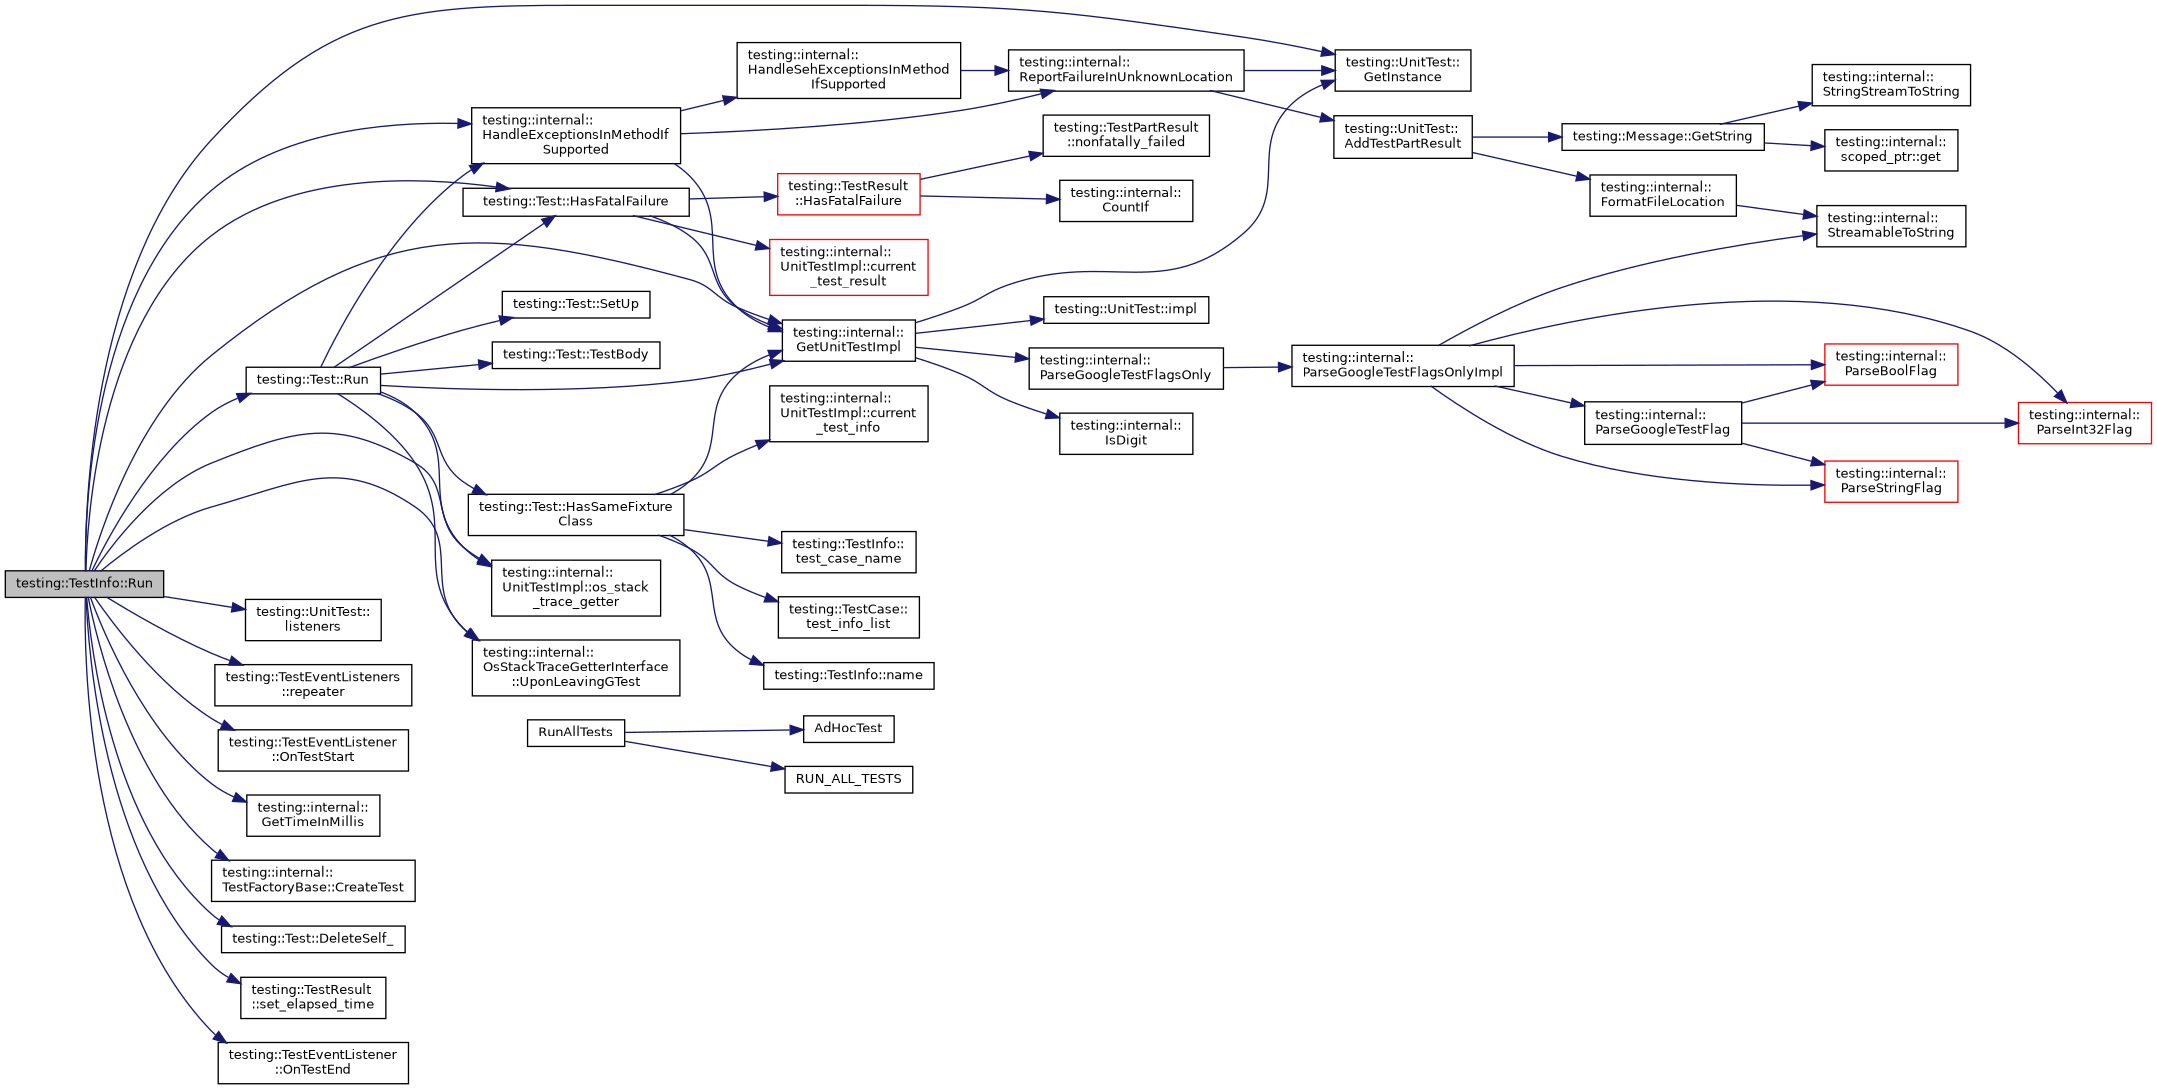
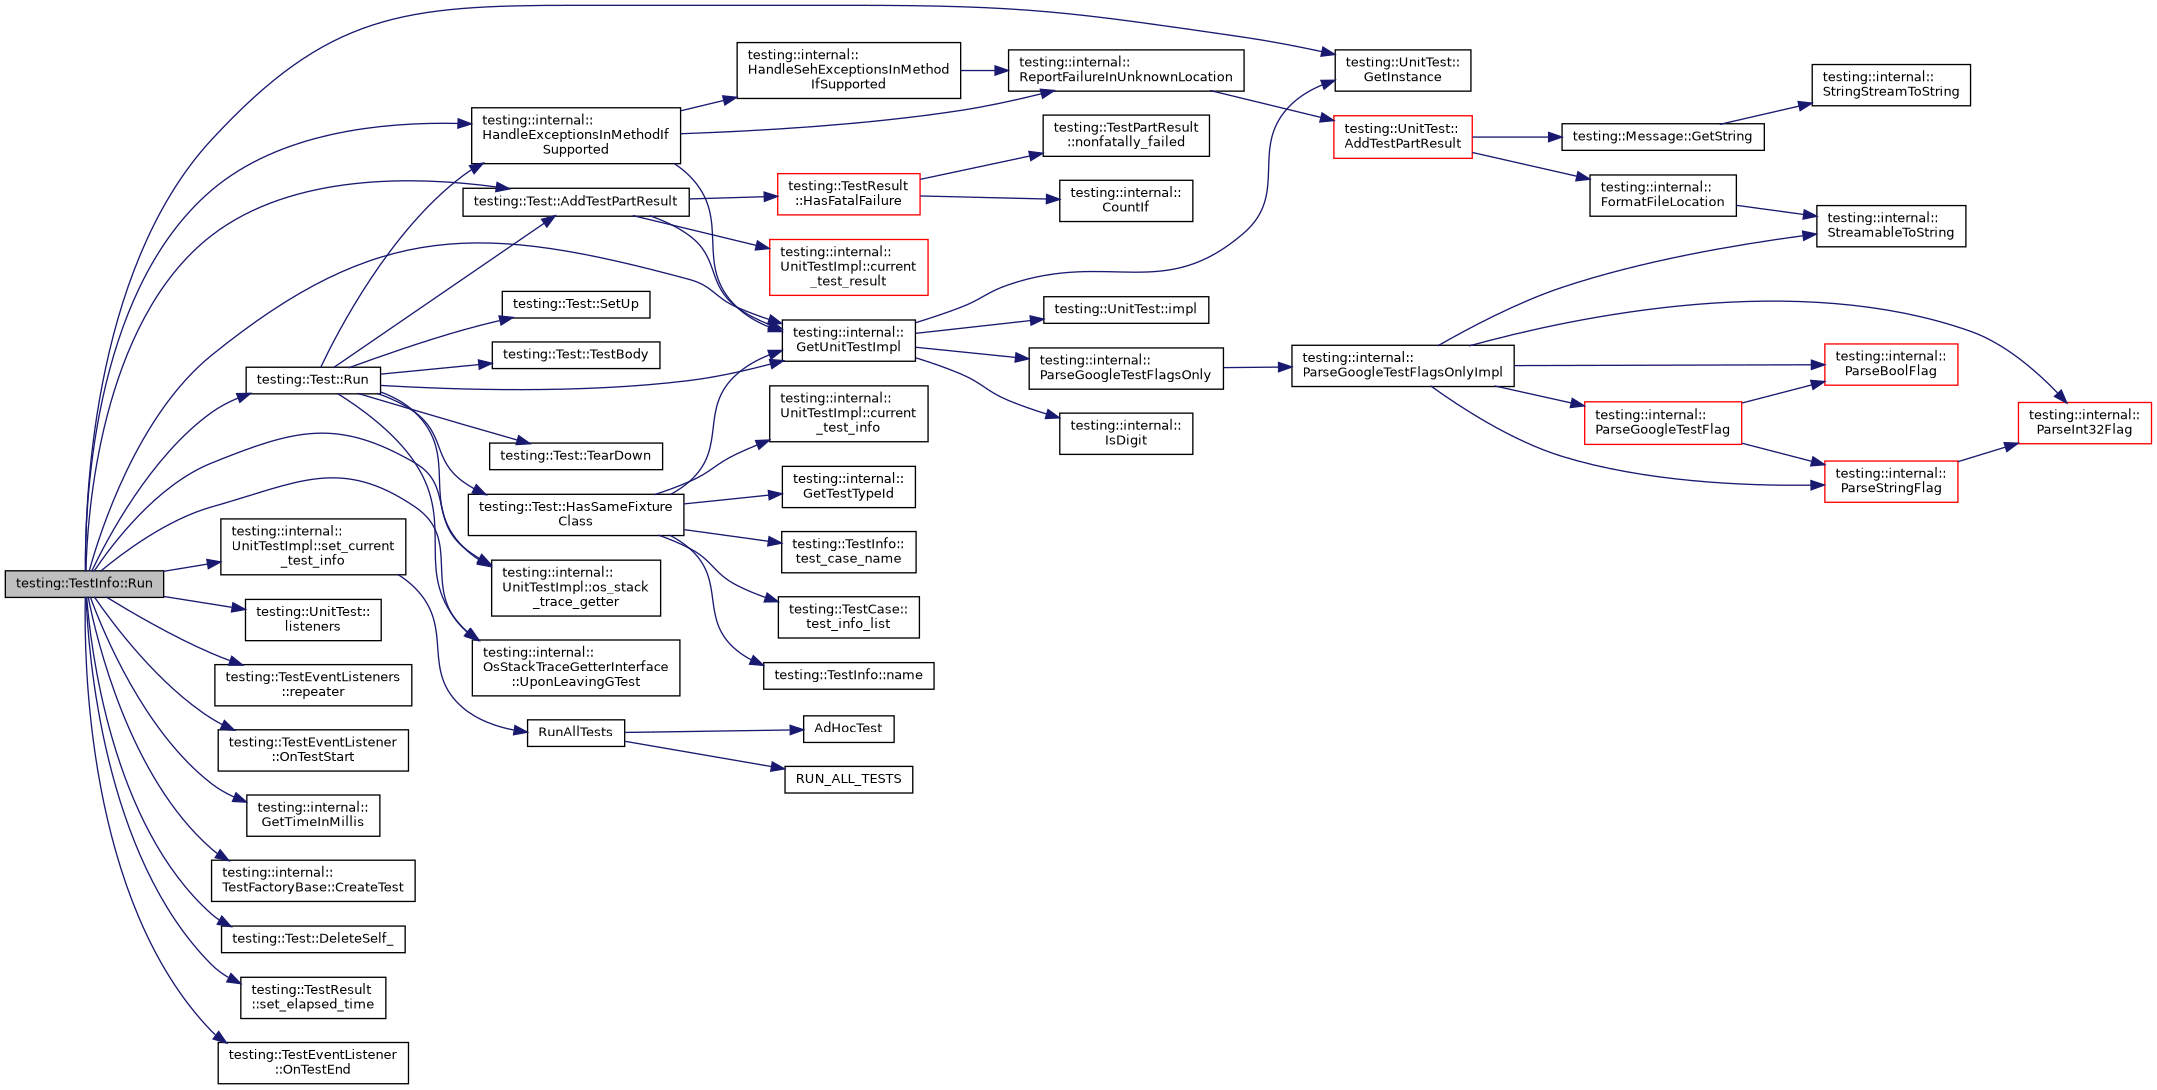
(1283, 71) -> none
(1403, 137) -> (1403, 137)
(1891, 150) -> none
(576, 202) -> (576, 202)
(1663, 423) -> (1663, 423)
(1873, 423) -> (1982, 454)
none -> (576, 456)
none -> (849, 487)
none -> (313, 547)
